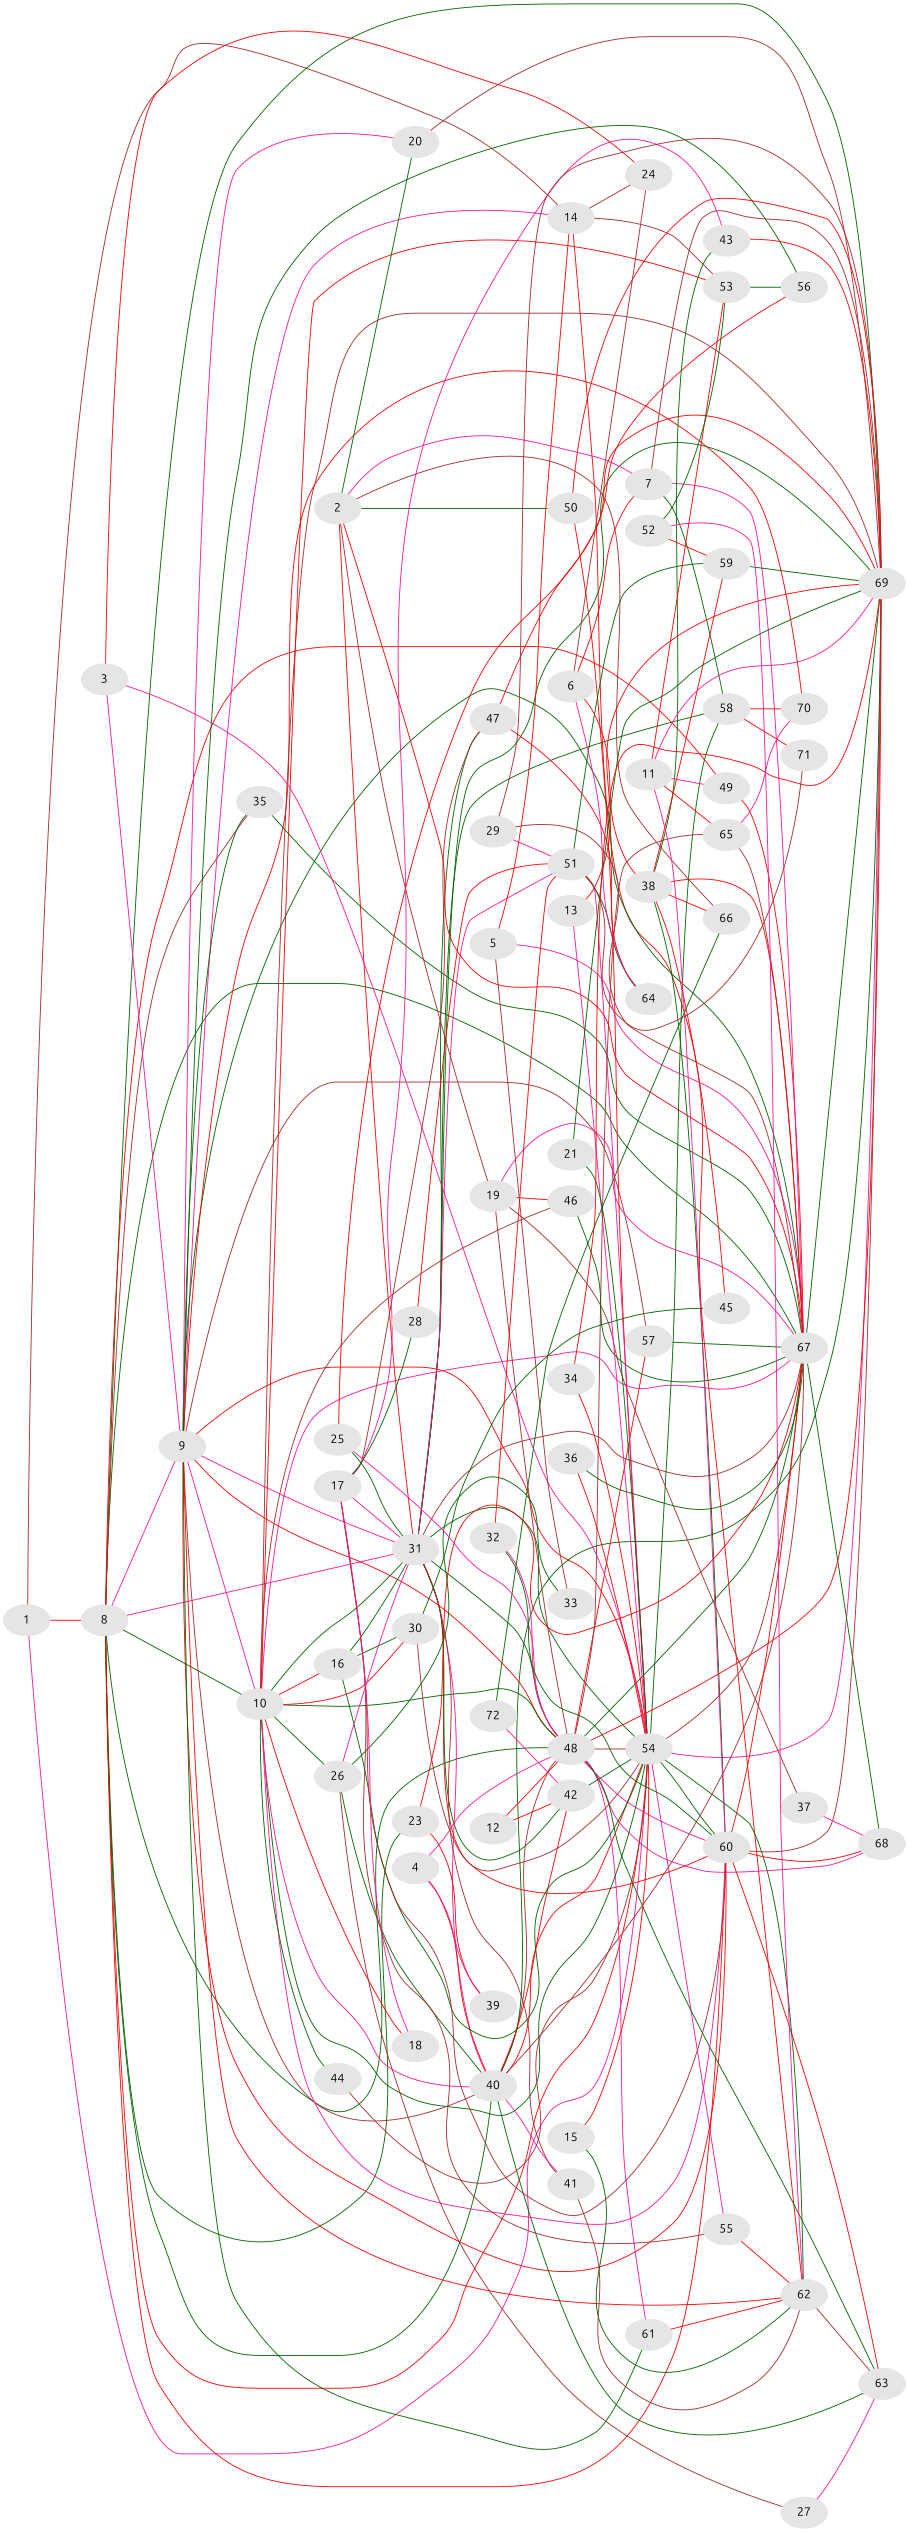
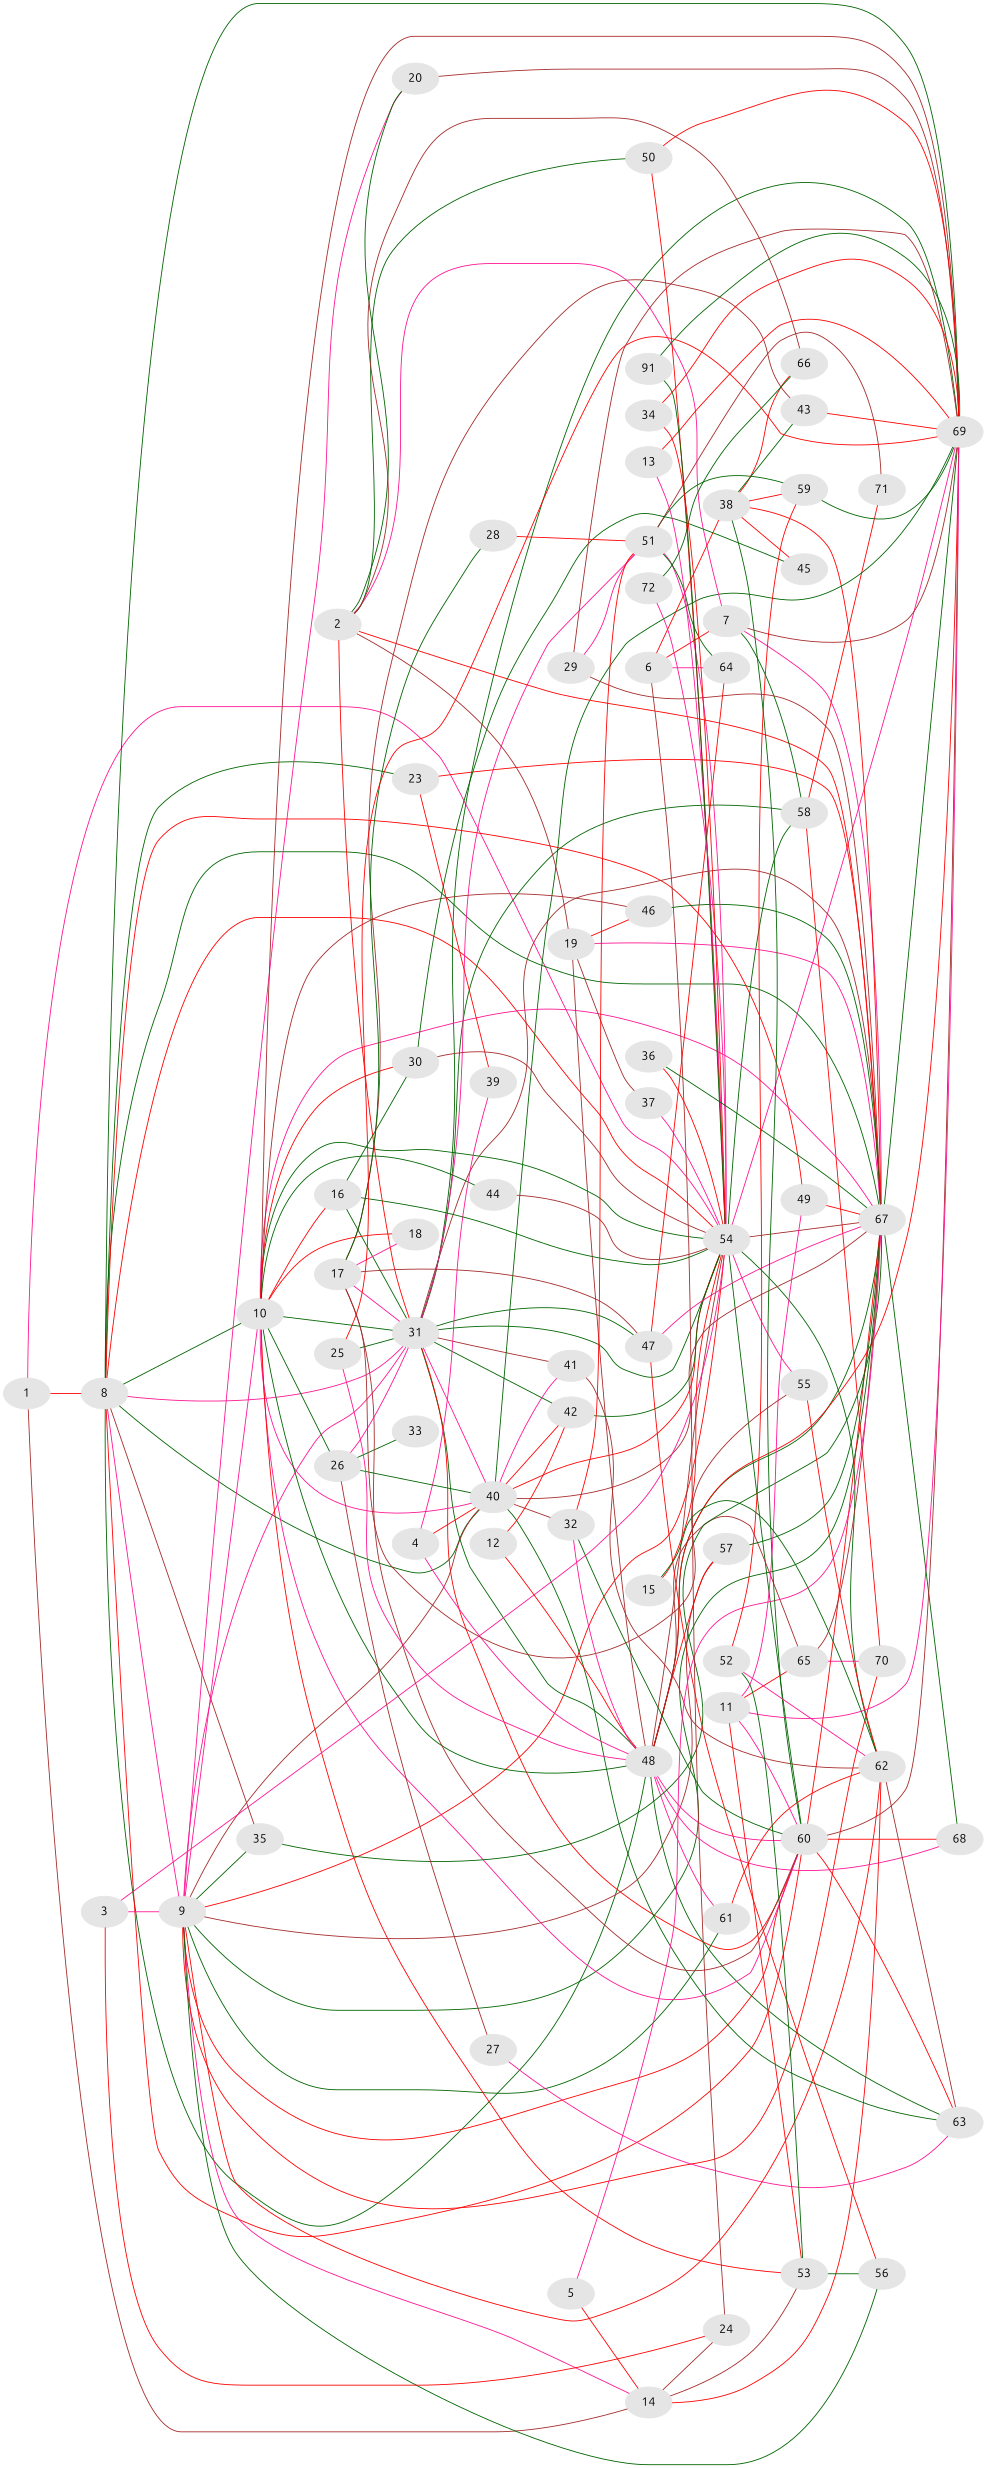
(400, 742) -> (402, 619)
(571, 1155) -> (649, 369)
none -> (751, 1273)
(527, 1275) -> none
(382, 1572) -> none
(532, 1756) -> (696, 770)
(843, 1826) -> (694, 1169)
(527, 1835) -> (532, 1511)
